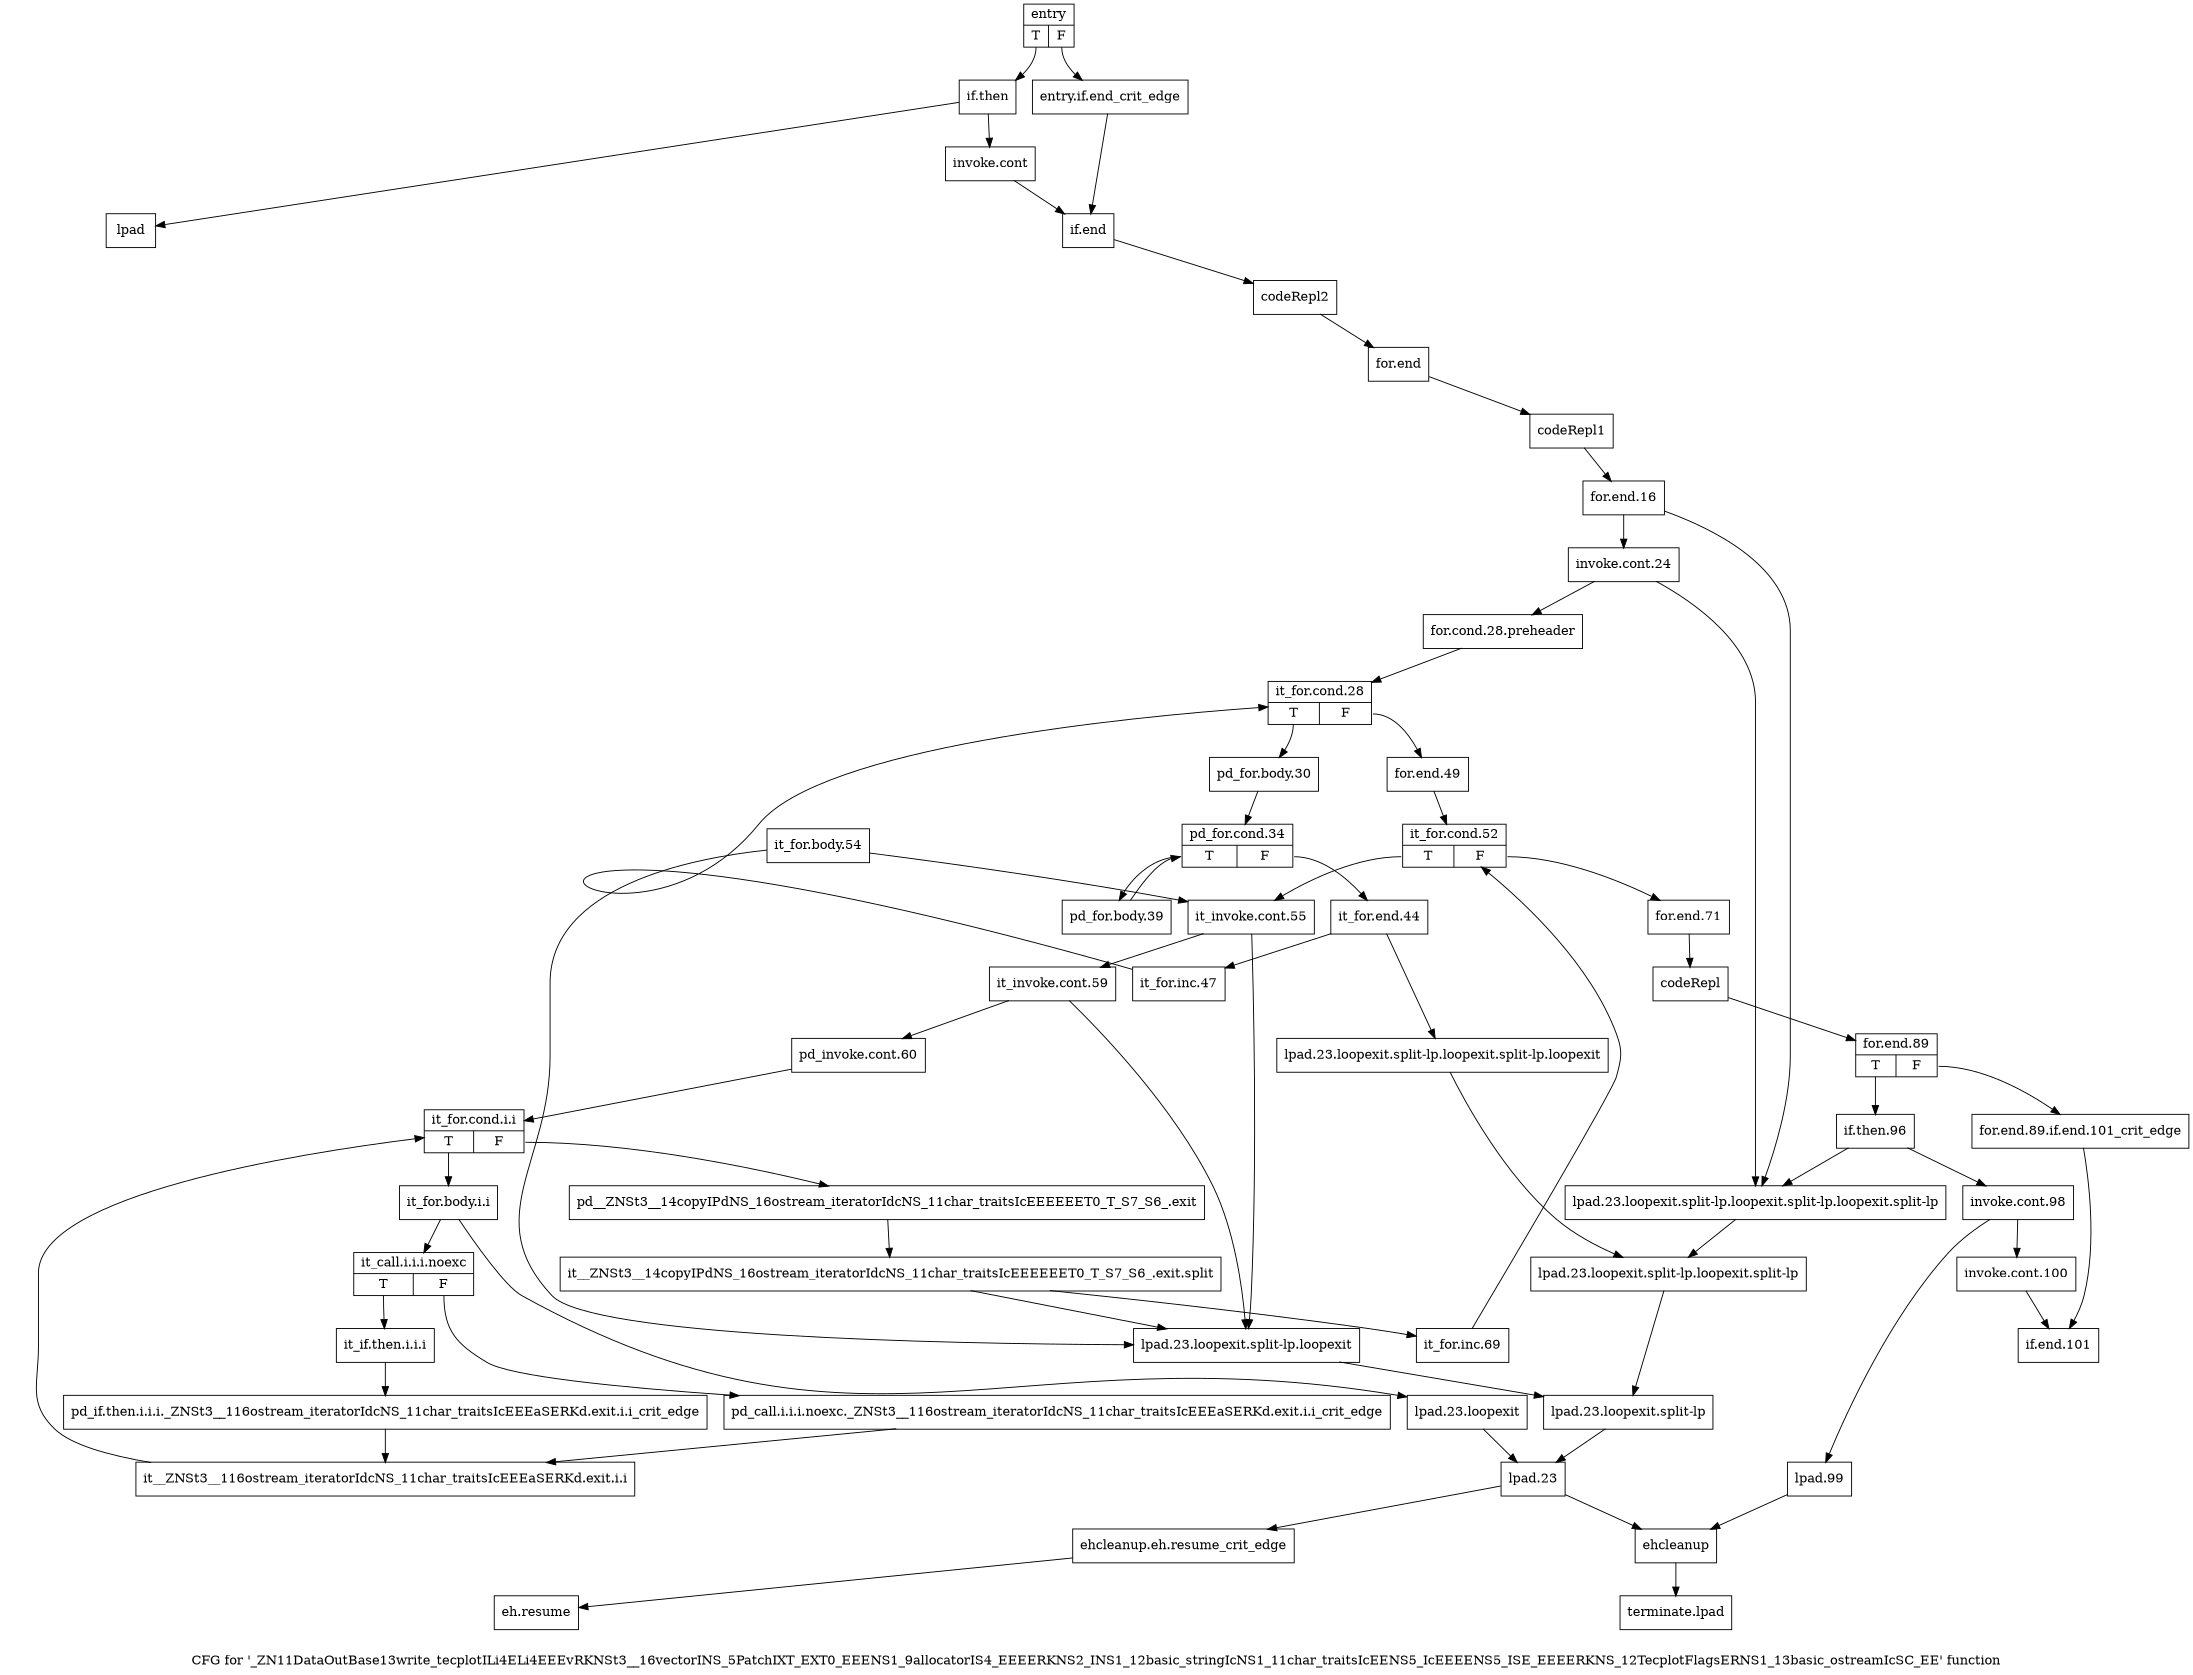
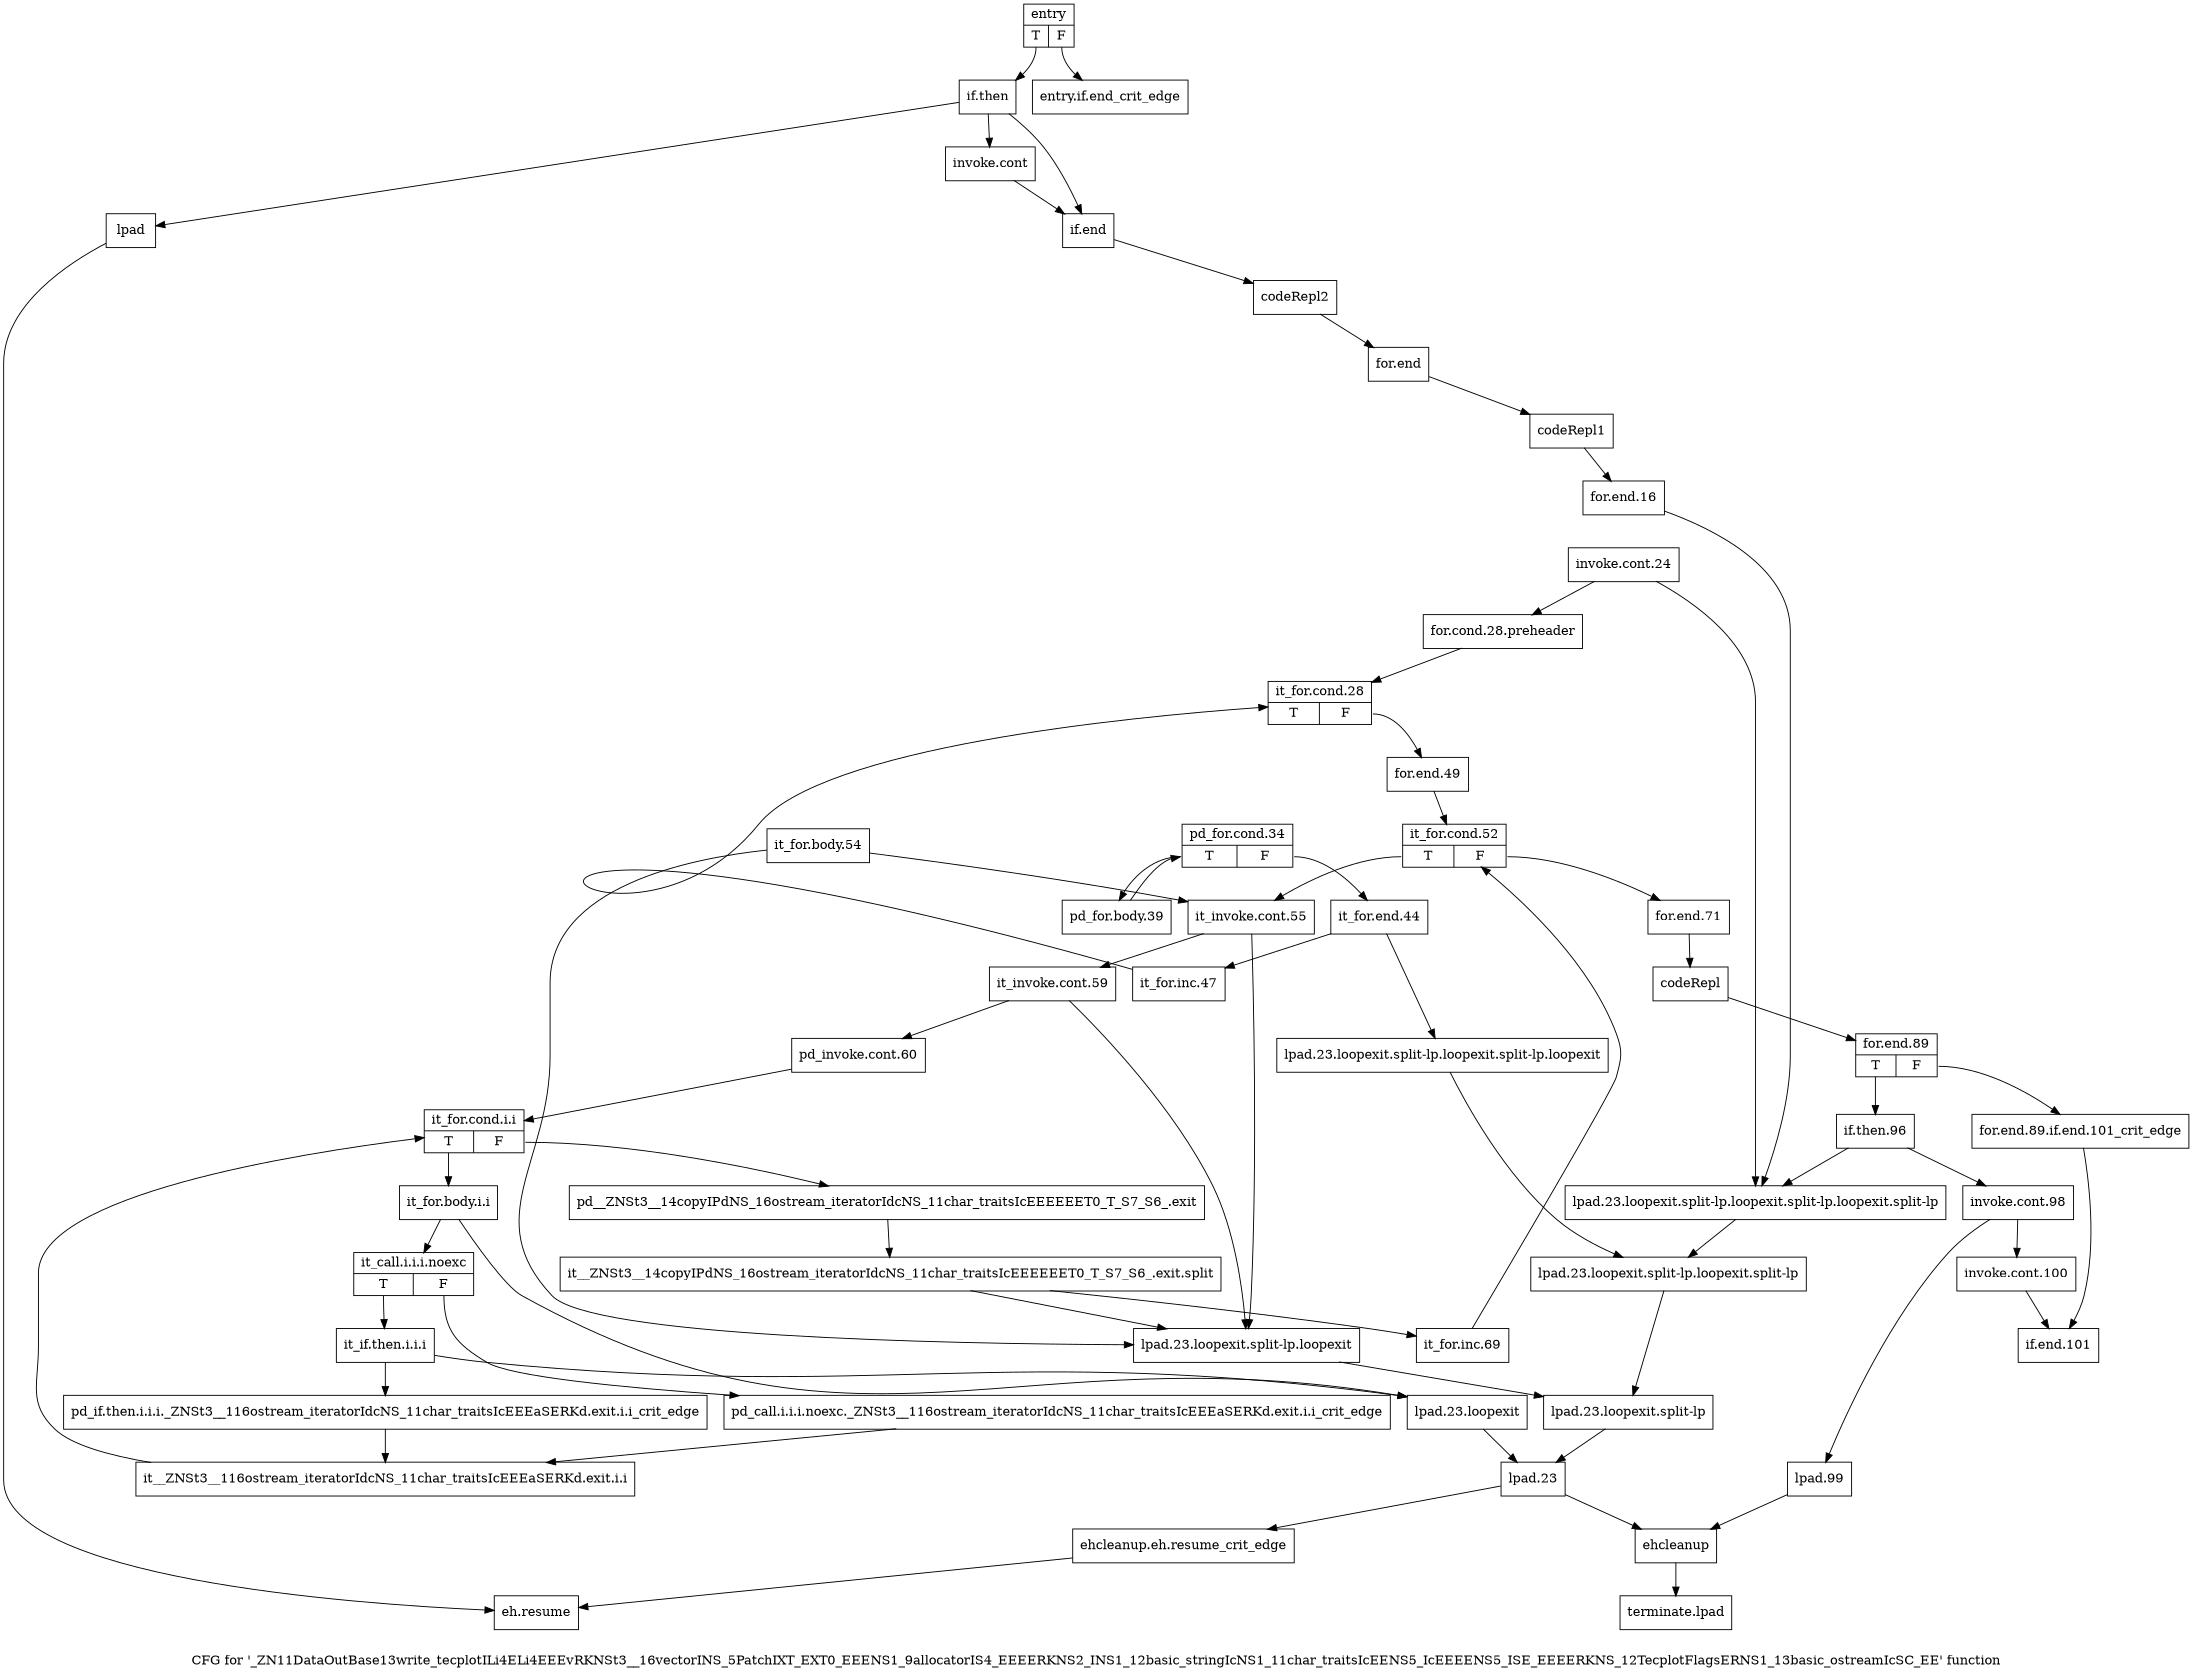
(1100, 159) -> (1049, 155)
(1624, 527) -> none
(1264, 774) -> none
none -> (4, 1098)
none -> (916, 1374)
